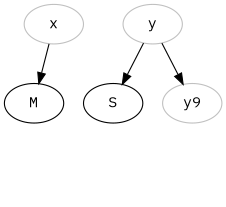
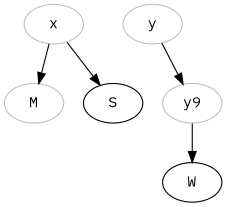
(135, 59) -> (80, 59)
(34, 103) -> (34, 103)
none -> (192, 182)
